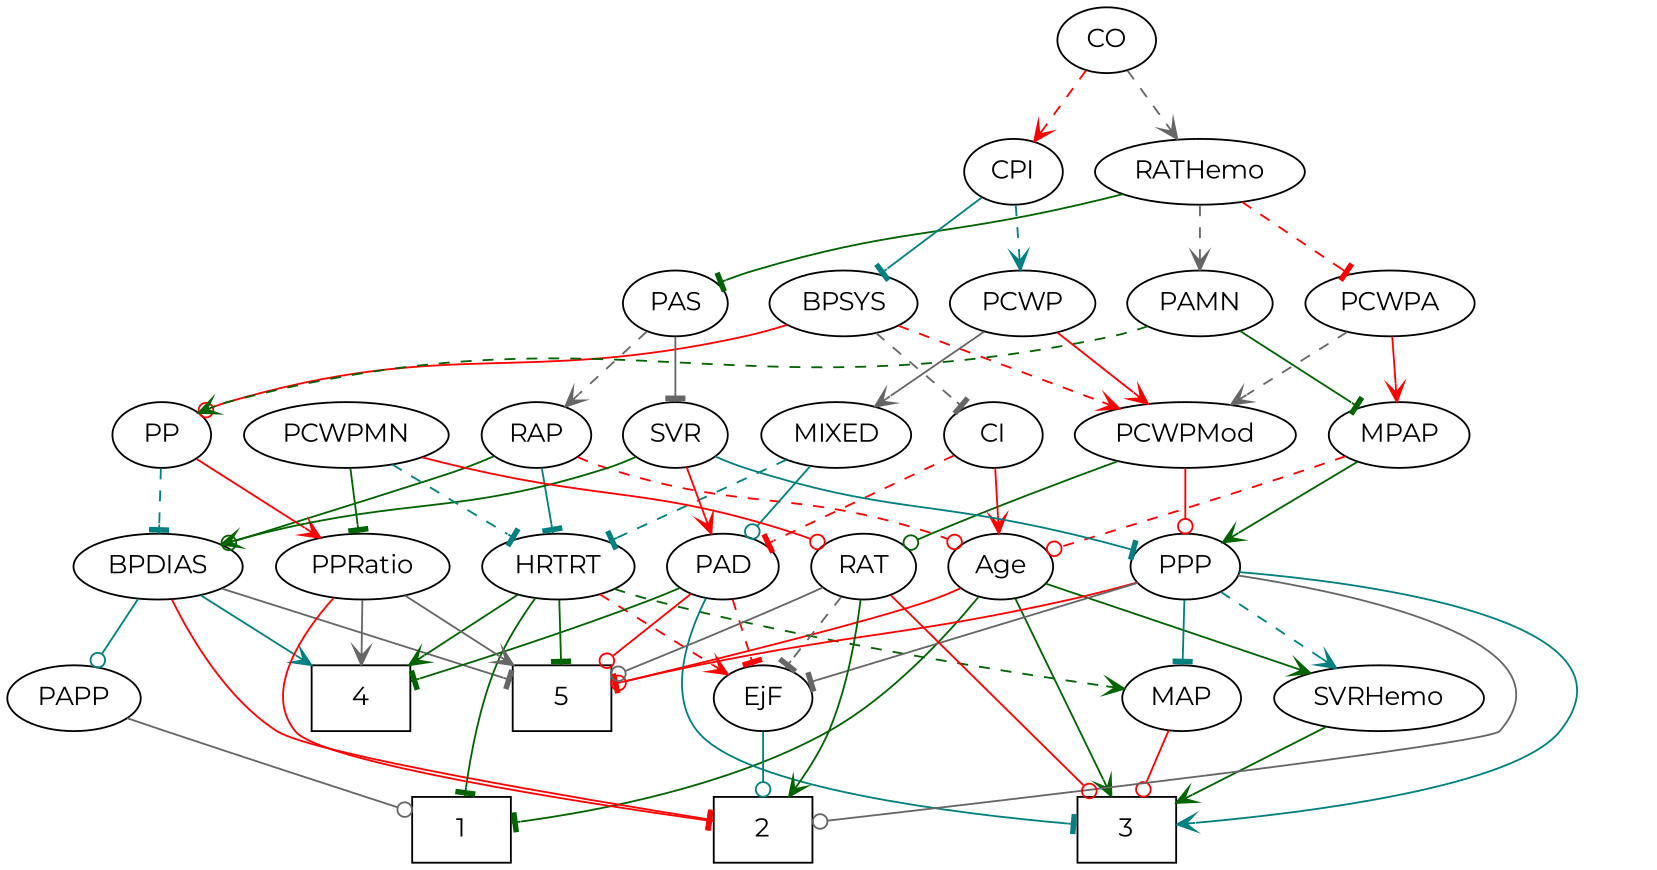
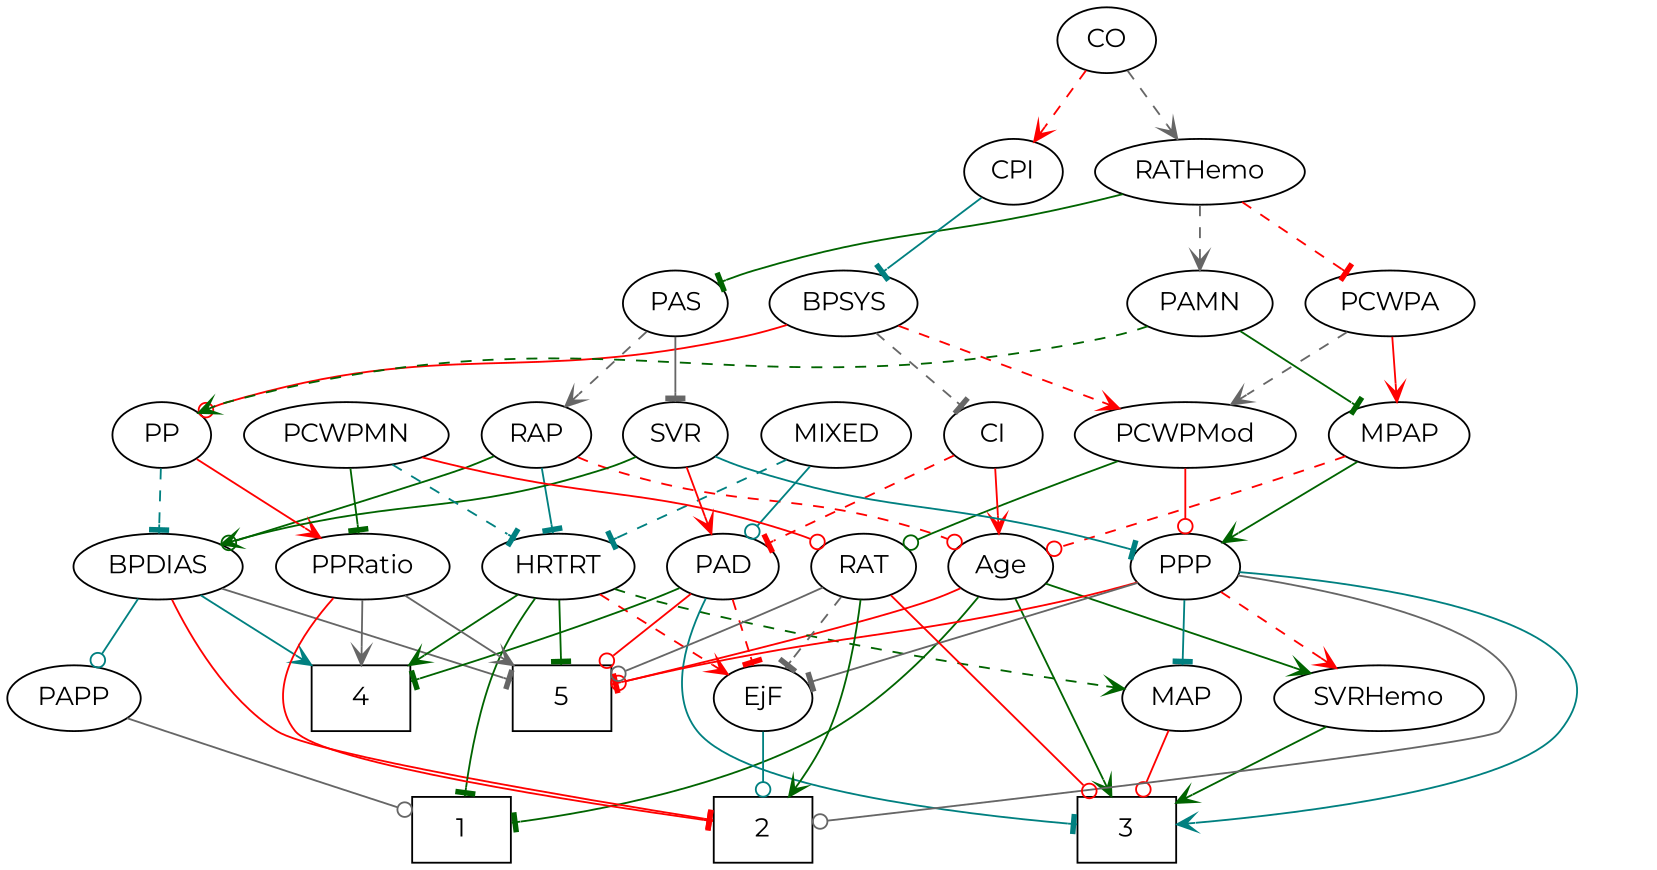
(1023, 303) -> none
(1271, 625) -> (1271, 625)
